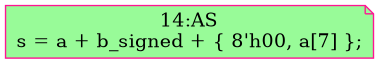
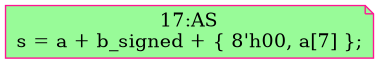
(190, 32) -> (190, 32)
